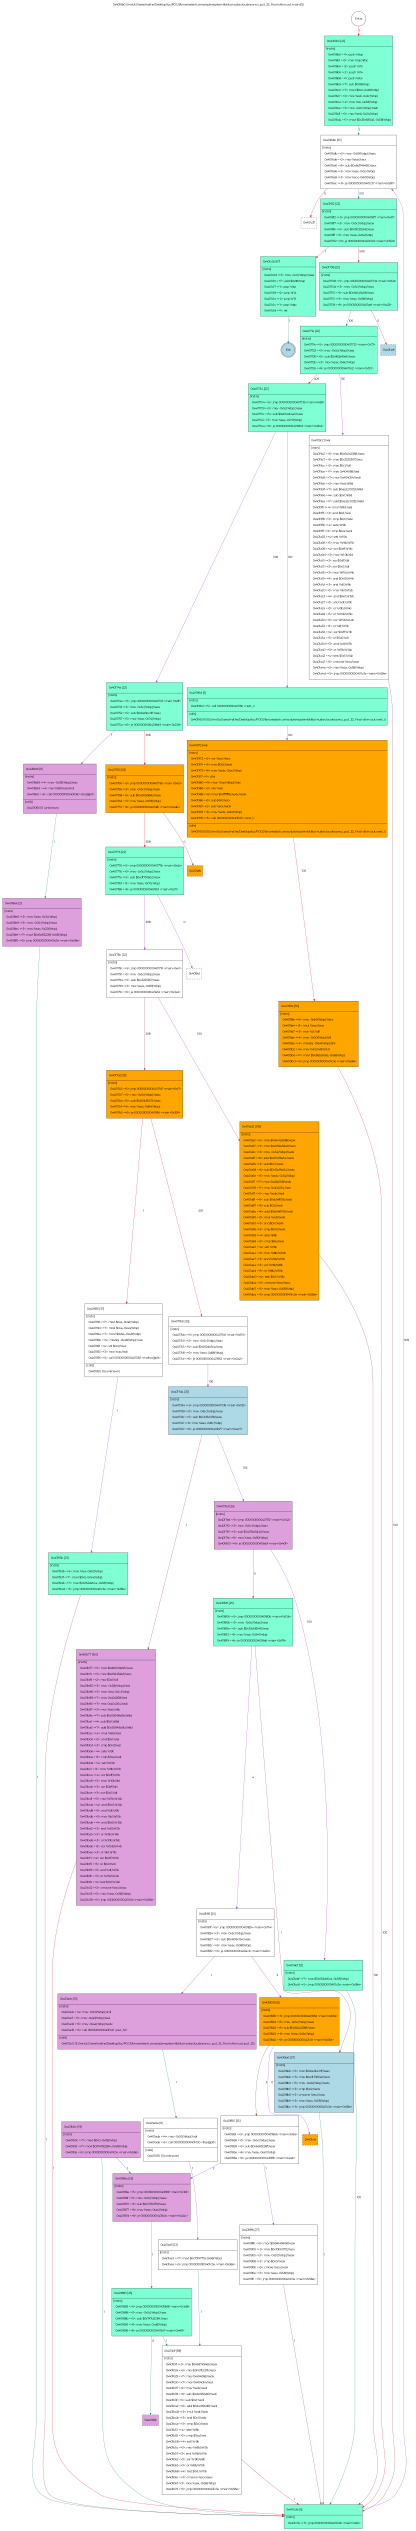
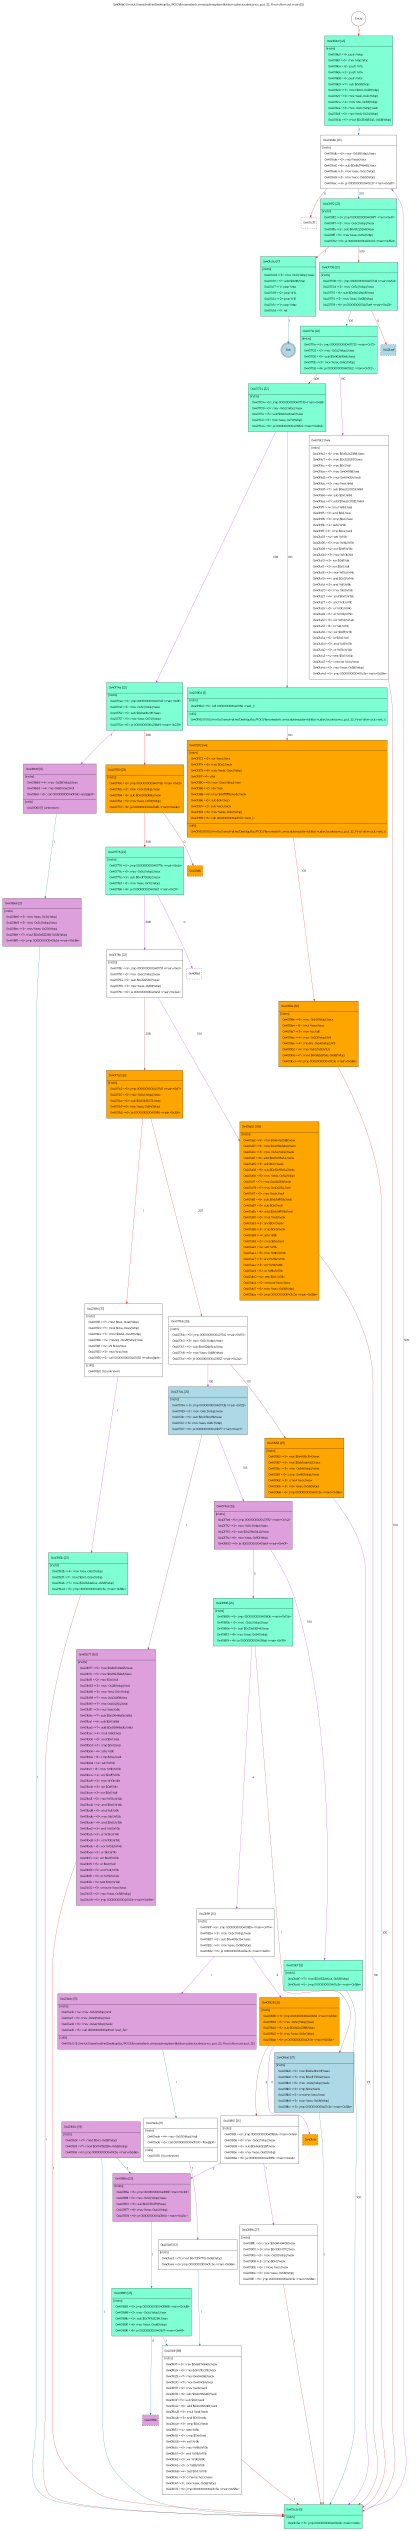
none -> (304, 1468)
